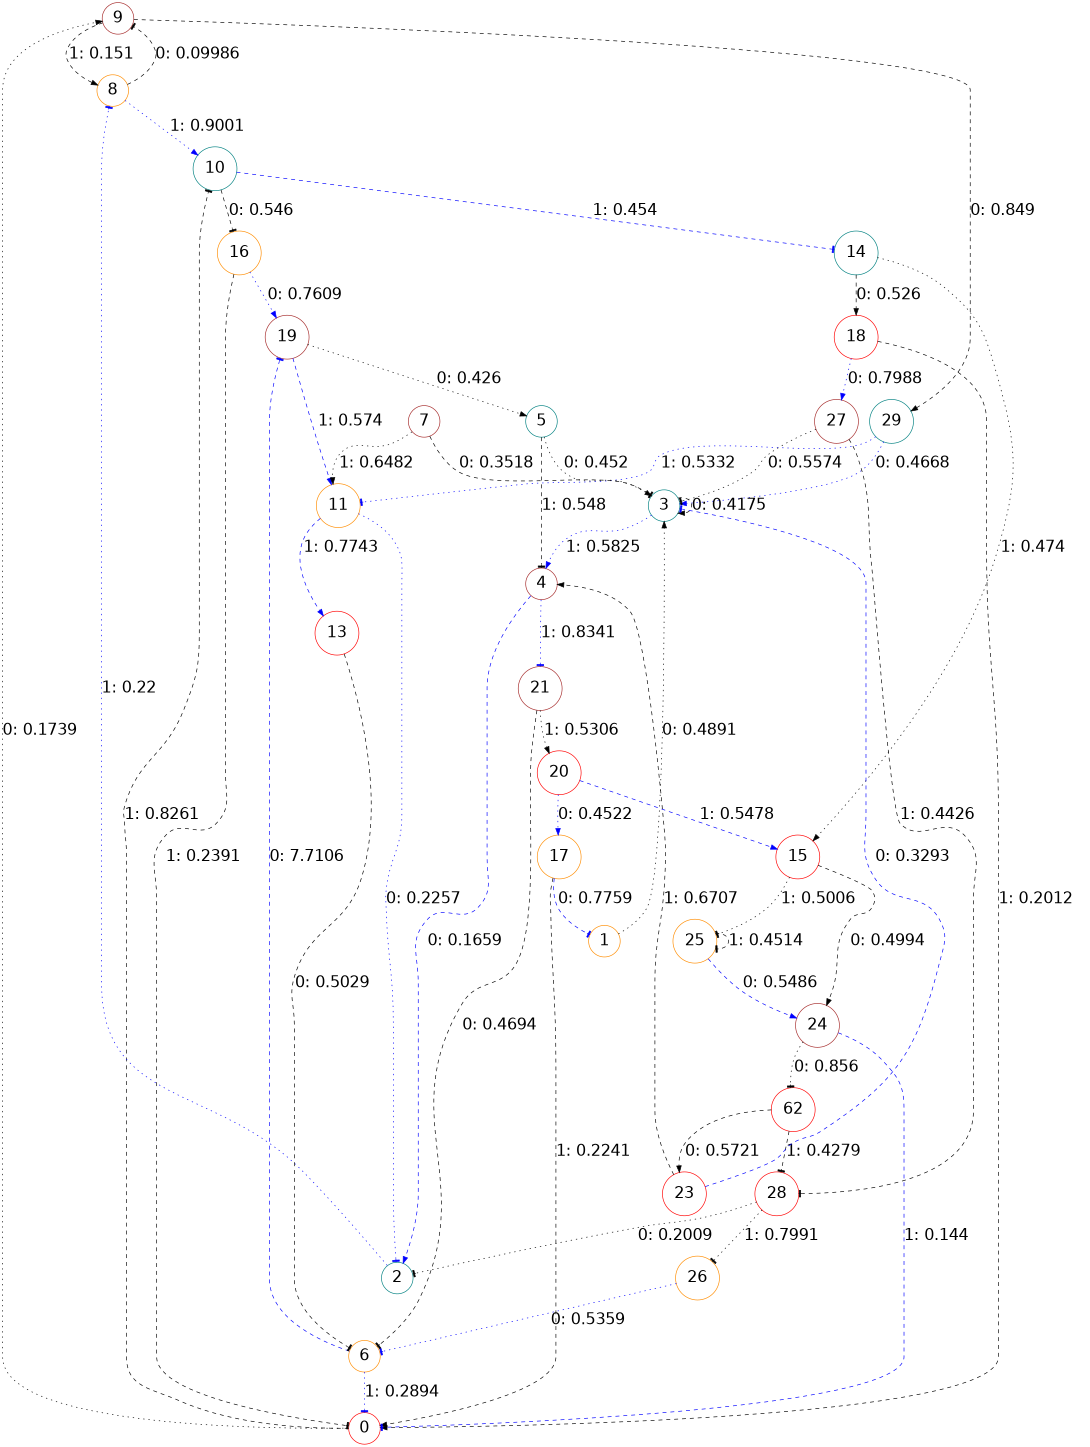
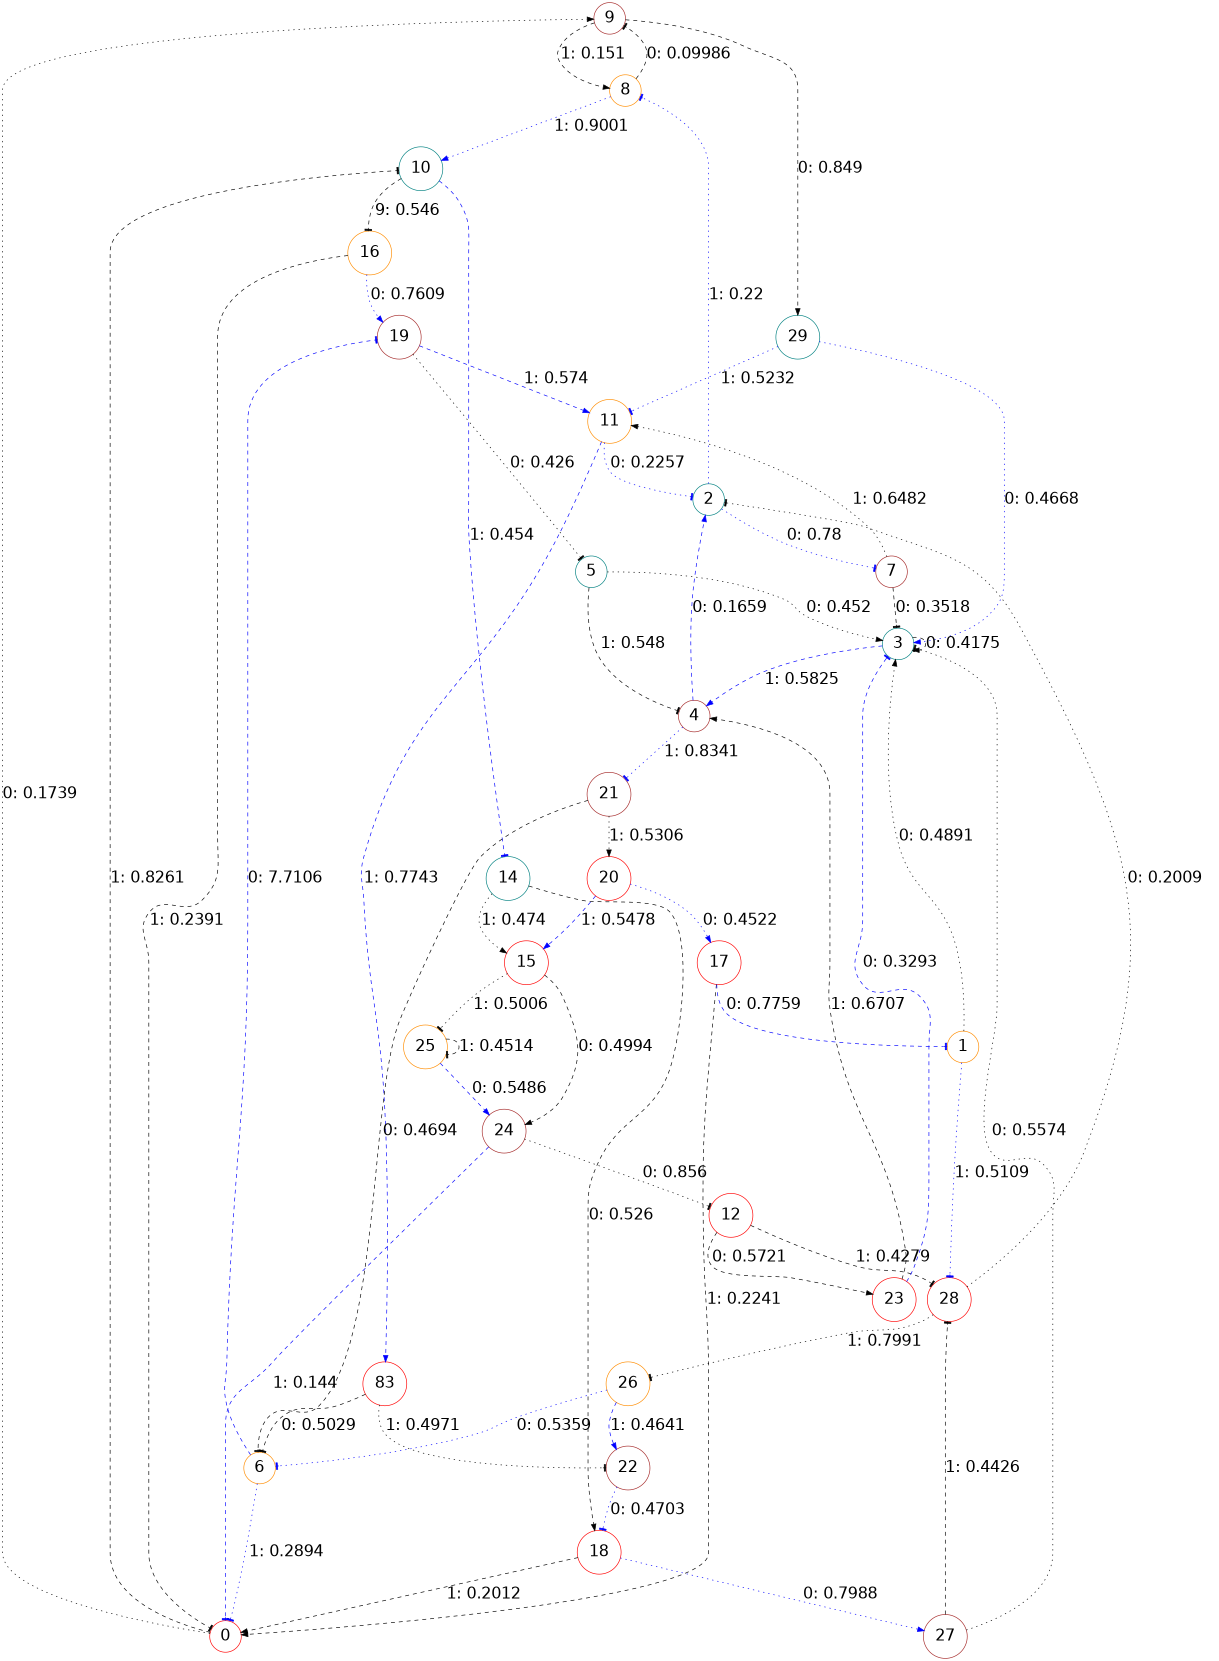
(271, 211) -> (417, 211)
(414, 379) -> (497, 455)
(705, 464) -> (765, 379)
(595, 531) -> (793, 662)
none -> (794, 547)
(337, 633) -> (385, 1384)
(559, 857) -> (719, 963)
(793, 1110) -> (731, 1215)
none -> (954, 1168)
none -> (628, 1468)
